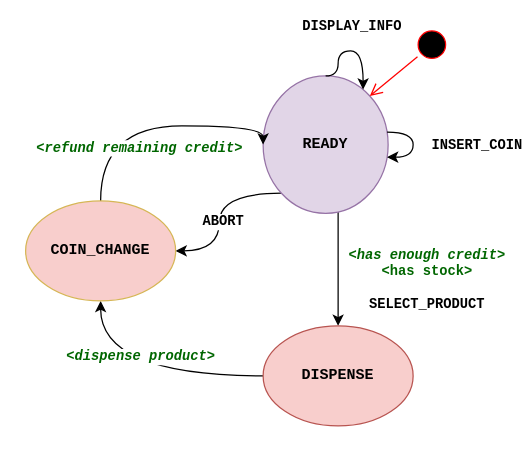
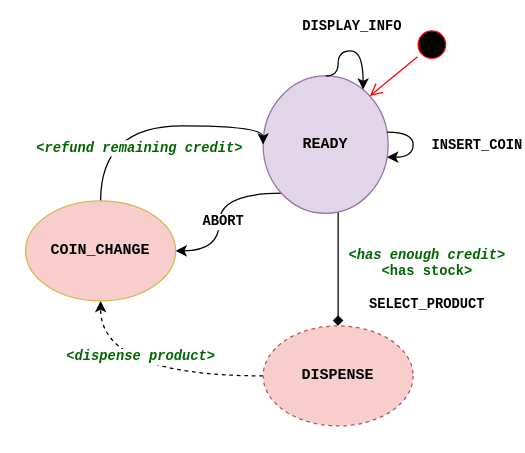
(338, 316) -> (338, 315)
(209, 373) -> (209, 373)
(338, 376) -> (338, 376)
